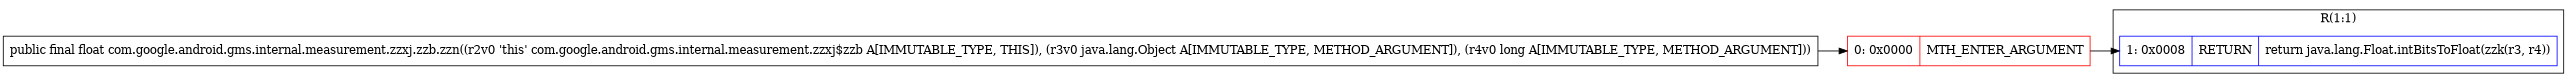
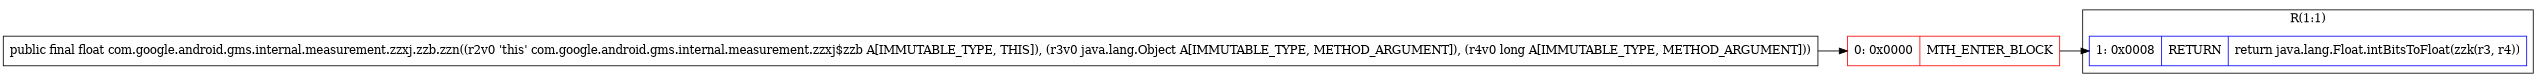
(2005, 51) -> (1990, 51)
